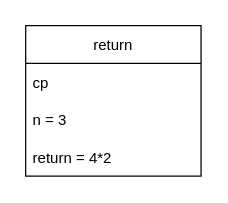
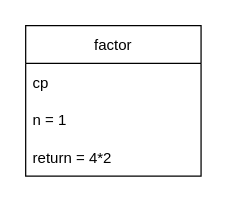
(113, 45) -> (113, 45)
(50, 120) -> (50, 120)
